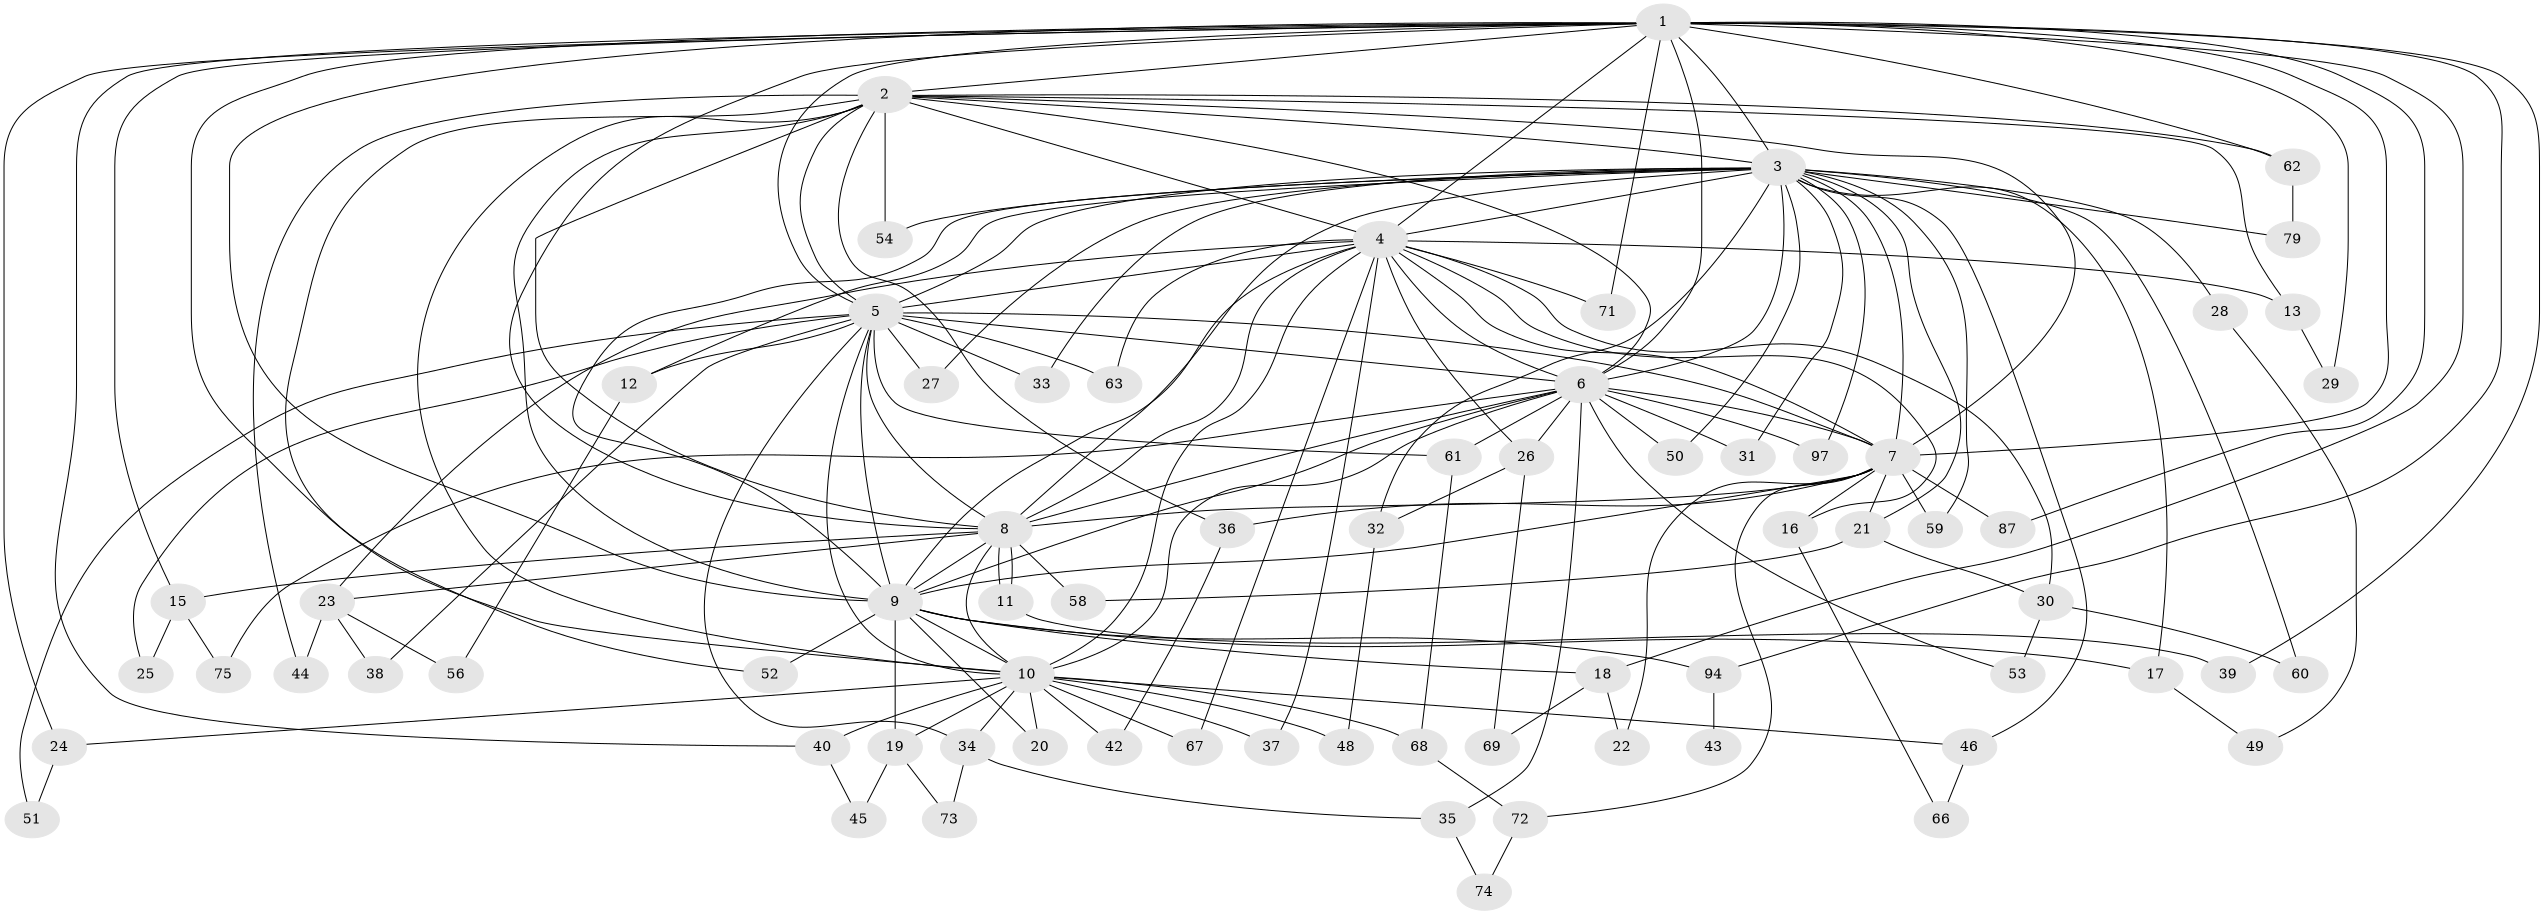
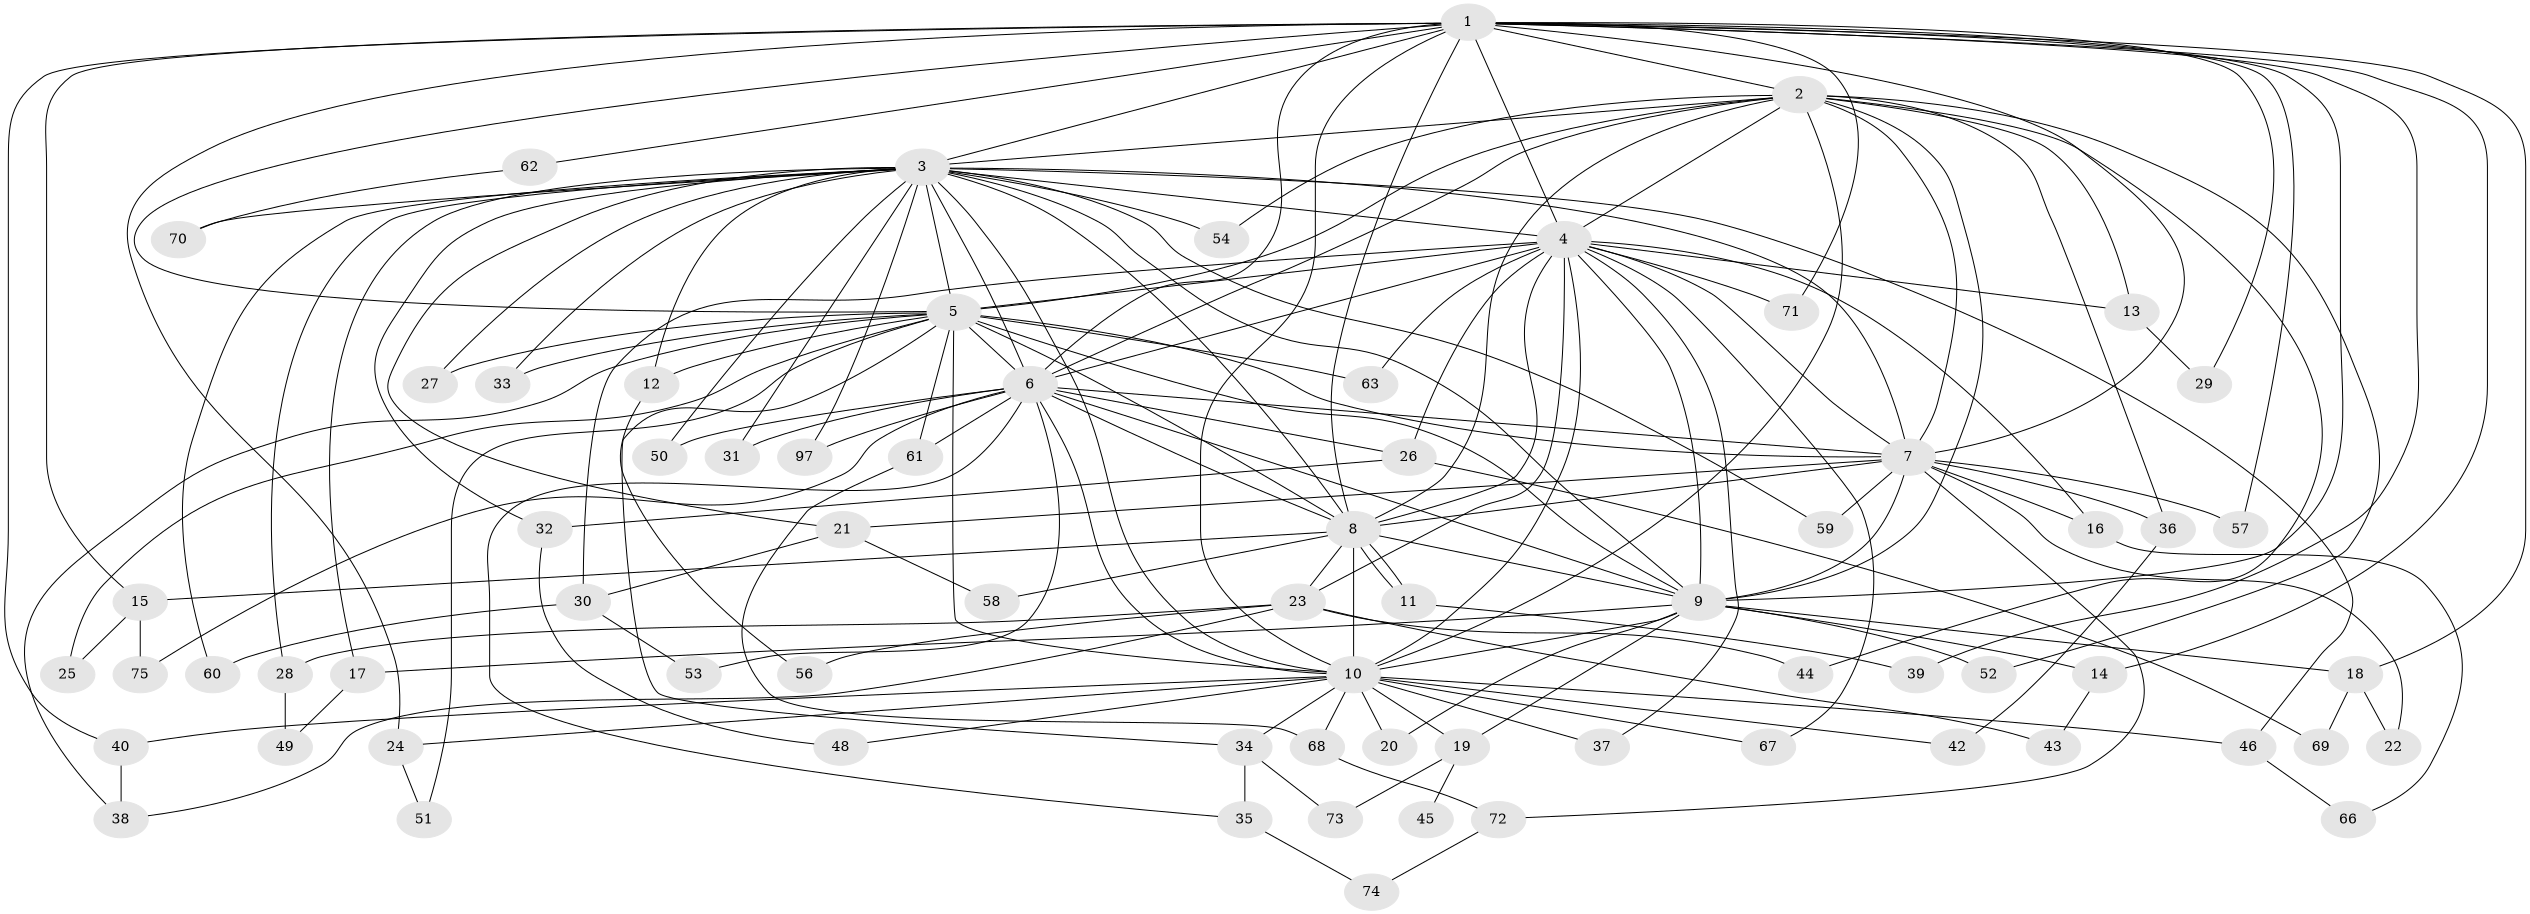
(1594, 101) -> none
(2293, 240) -> (179, 240)
none -> (1104, 465)
(2008, 530) -> (2241, 530)
none -> (787, 625)
(1714, 675) -> (2100, 675)
none -> (1676, 677)
(841, 783) -> (121, 784)
